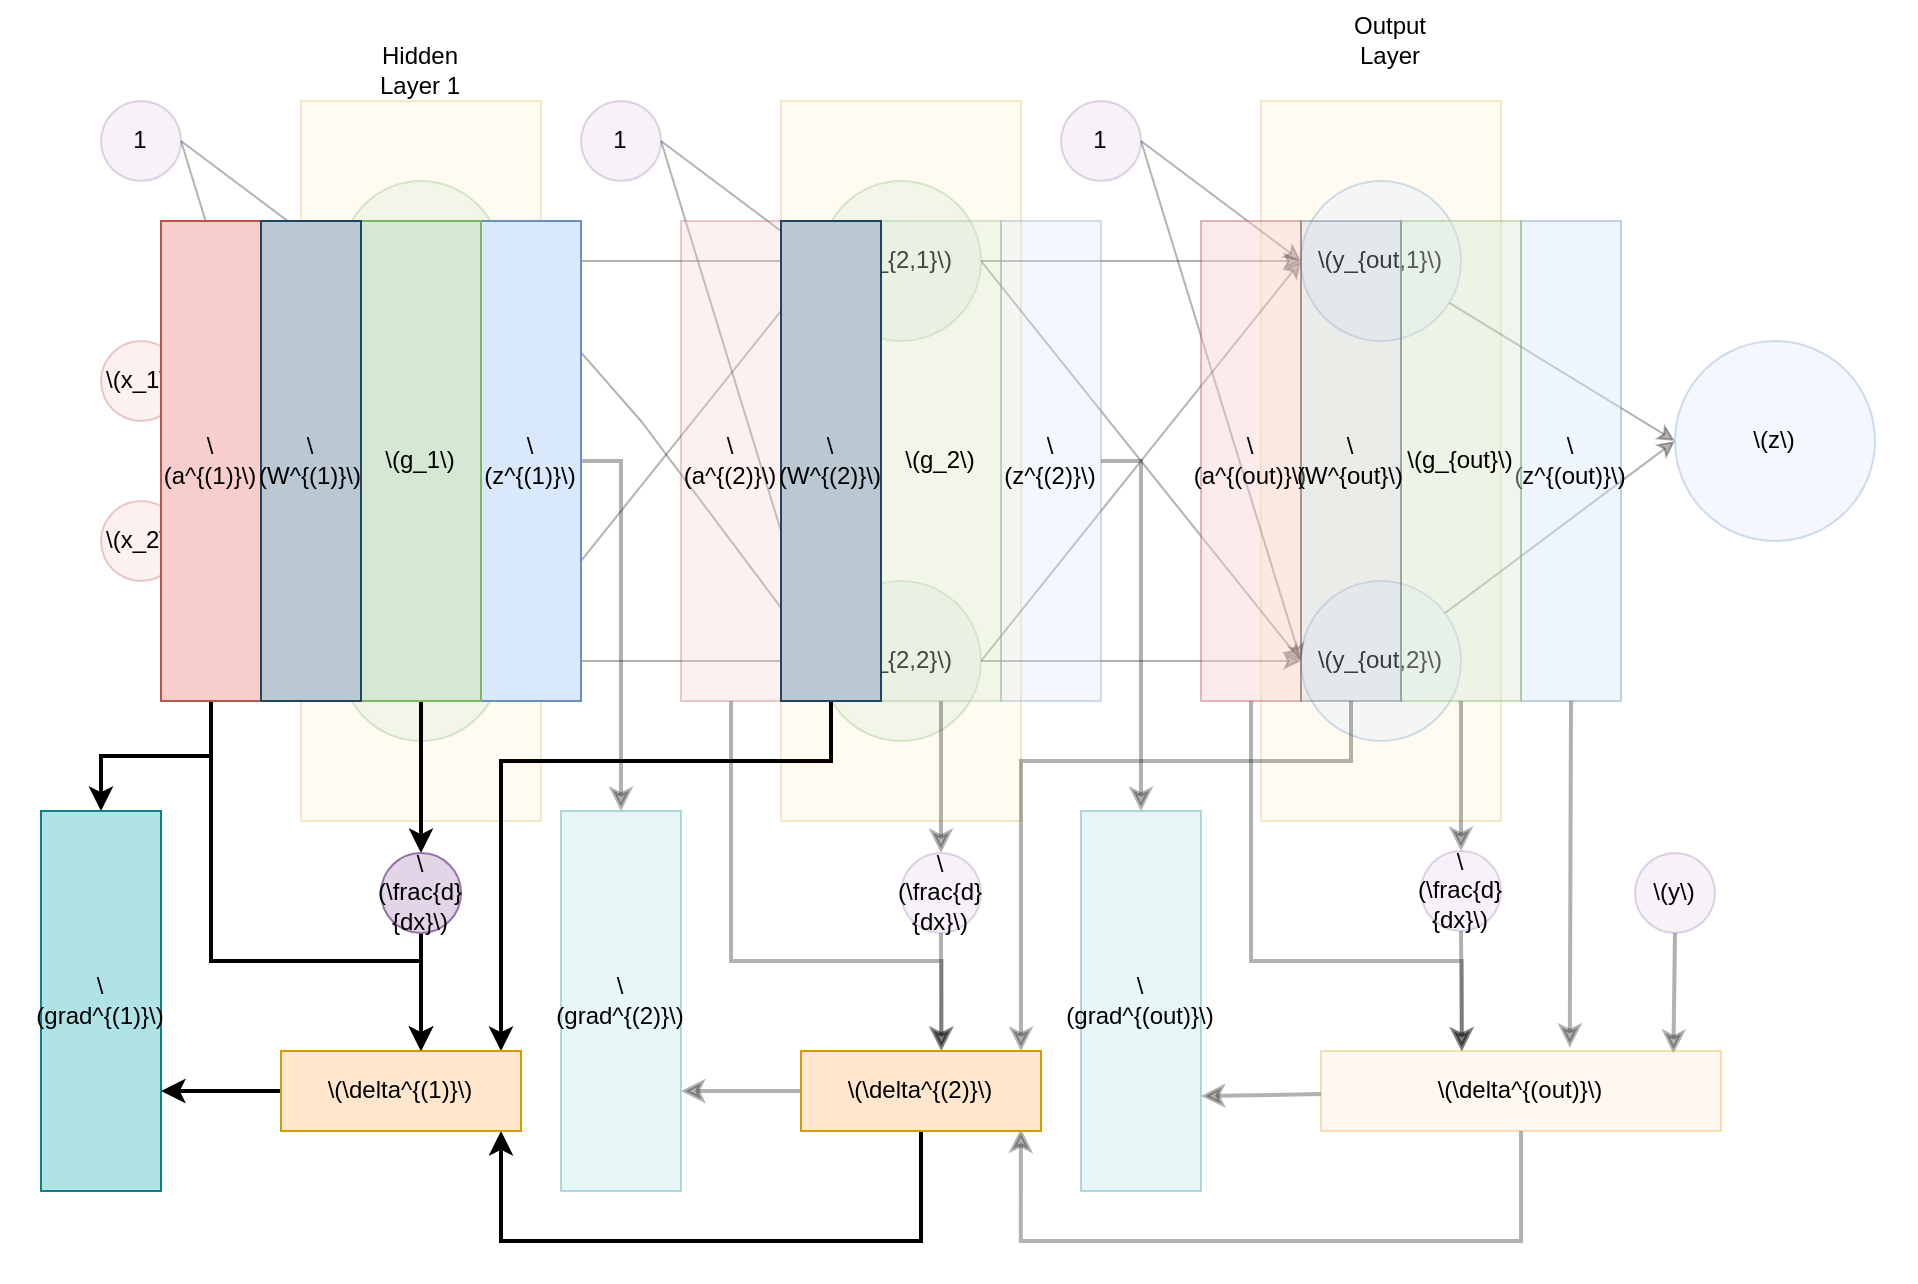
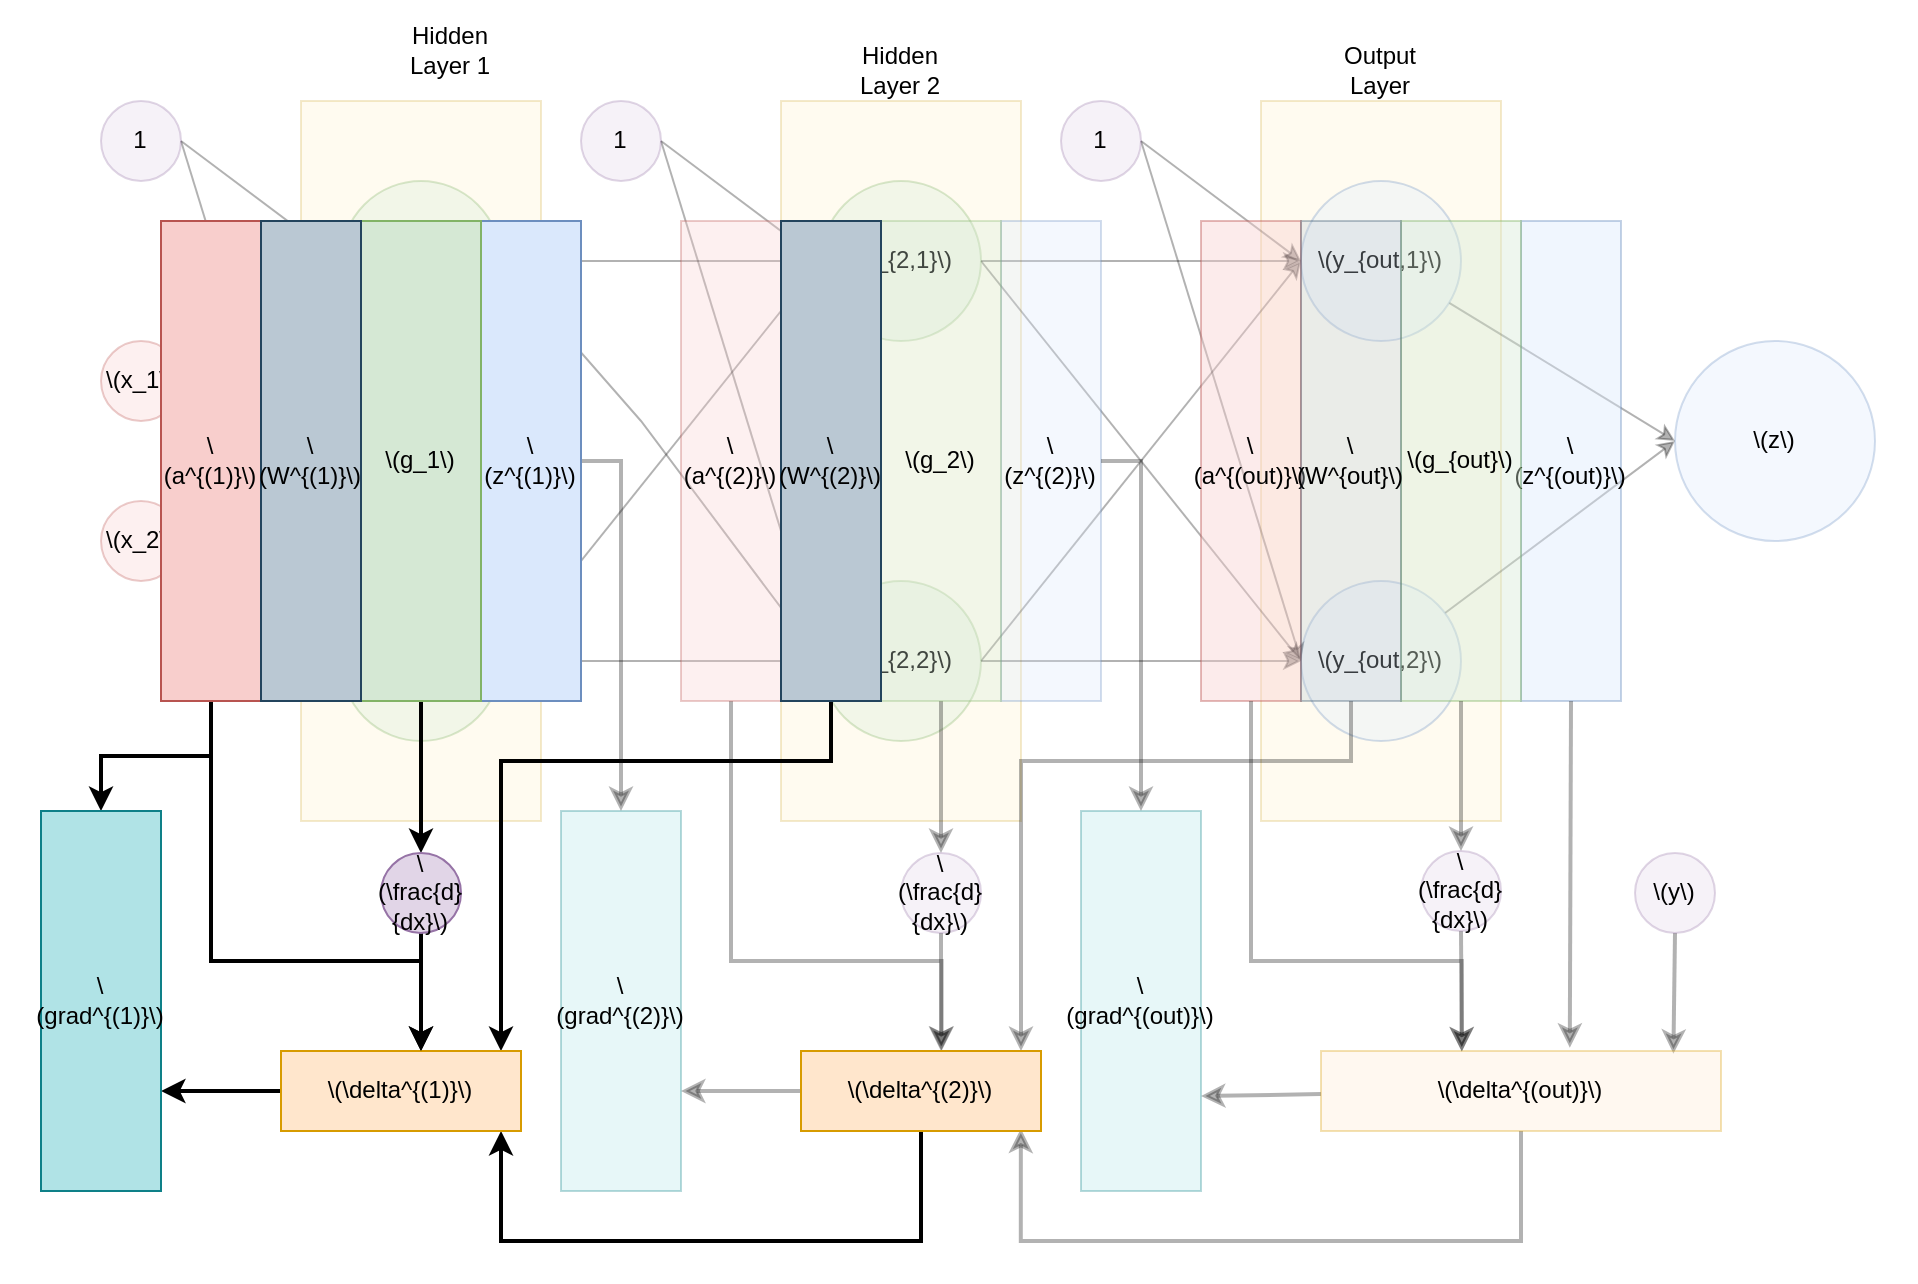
(1391, 41) -> (1381, 71)
(421, 71) -> (451, 51)
none -> (901, 71)
